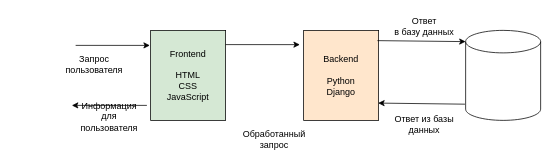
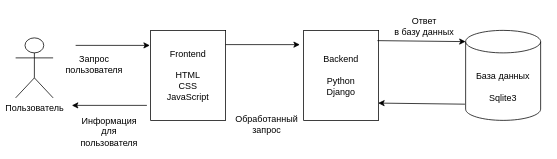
none -> (34, 68)
(188, 75) -> (188, 75)
(341, 75) -> (341, 75)
none -> (503, 87)
(109, 117) -> (109, 132)
(424, 124) -> none
(274, 139) -> (267, 124)
